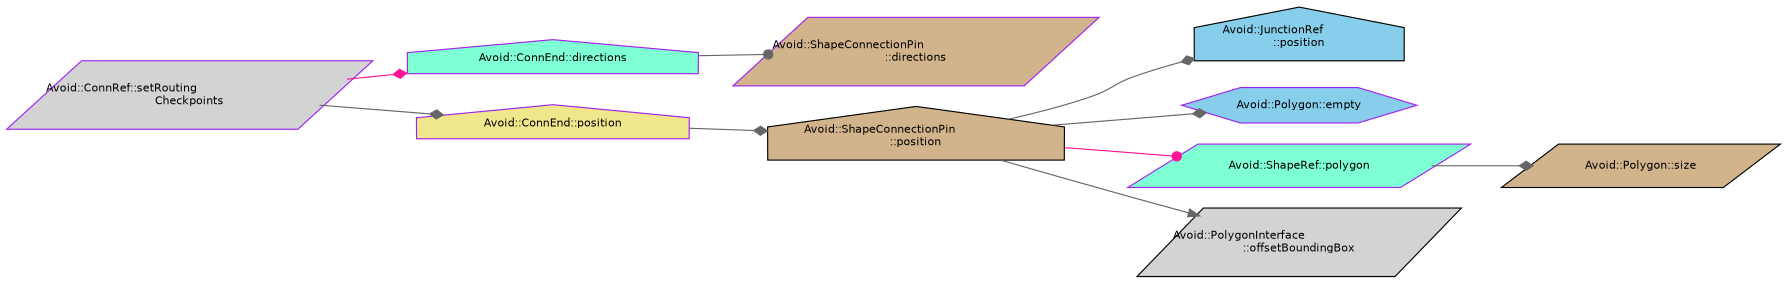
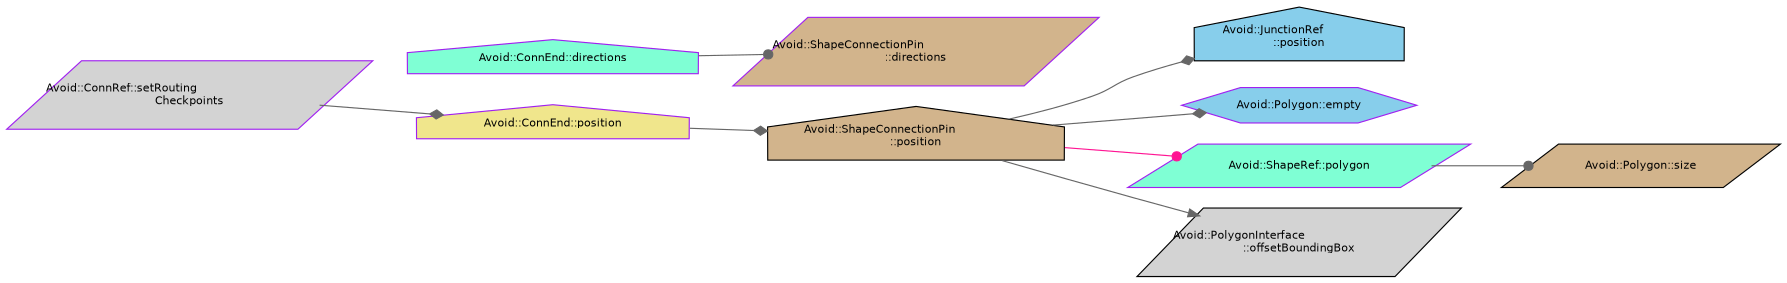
(370, 77) -> none
(1478, 166) -> (1478, 166)
